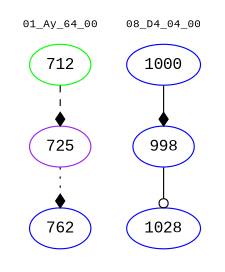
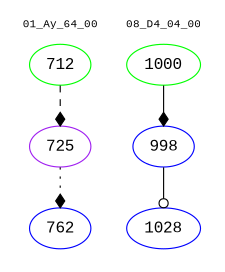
(164, 65) -> (164, 65)
